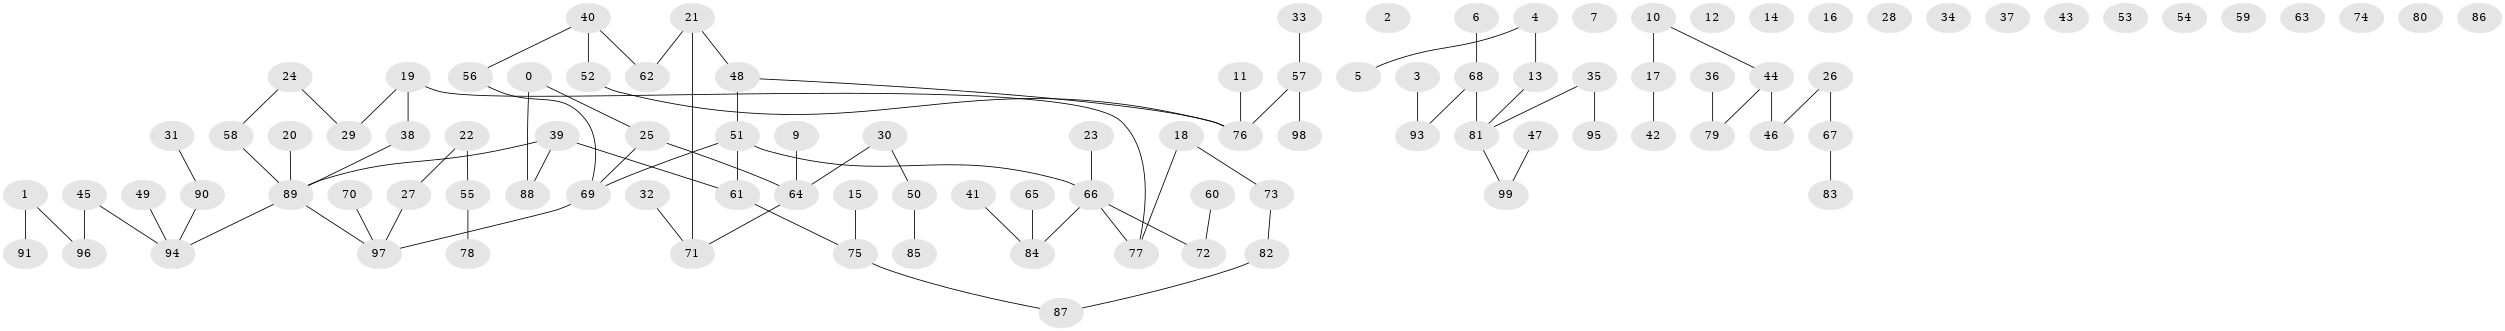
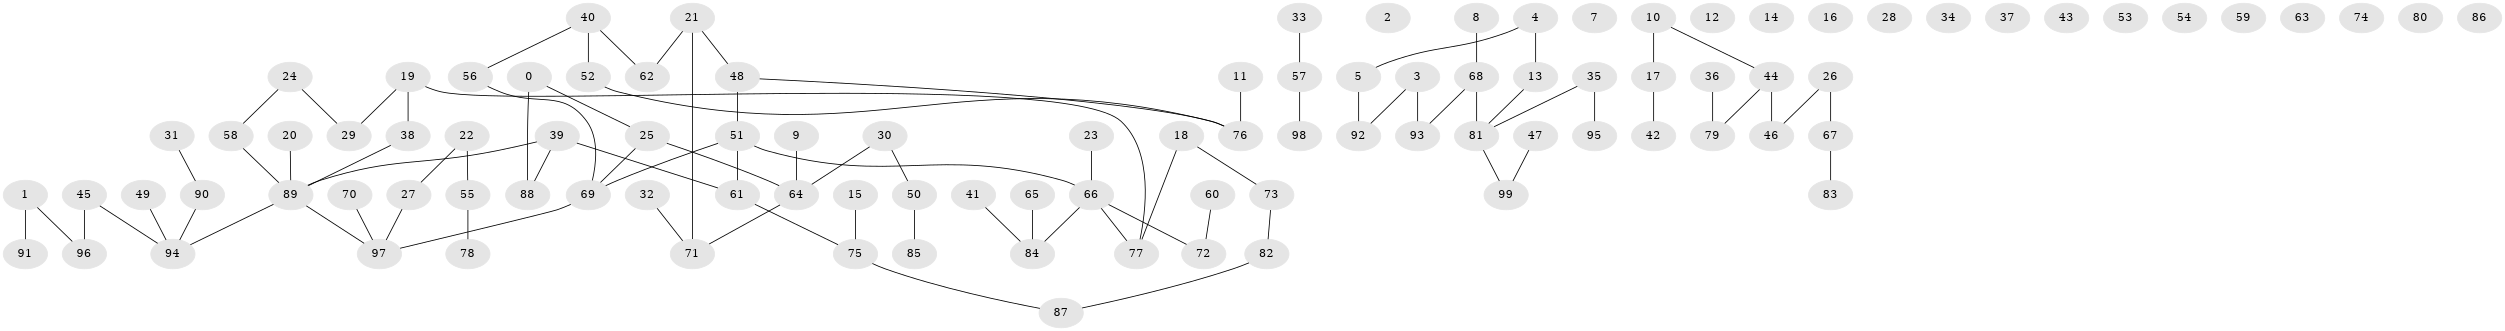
(1477, 18) -> (1477, 18)
(1270, 106) -> none
none -> (1359, 136)
